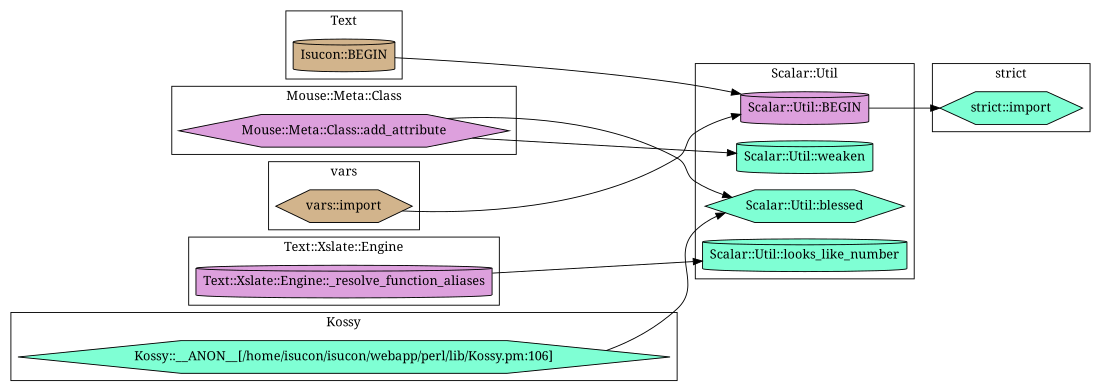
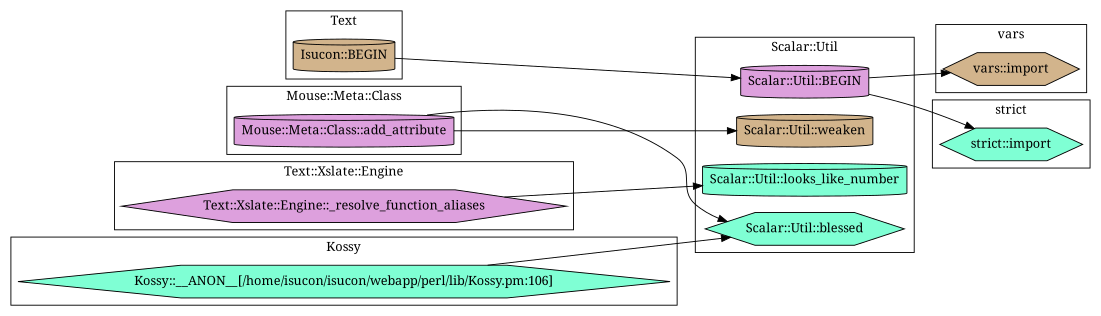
(344, 131) -> (344, 131)
(805, 157) -> (805, 131)
(579, 196) -> (905, 76)
(344, 282) -> (344, 206)
